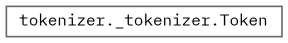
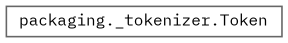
(144, 22) -> (144, 22)
